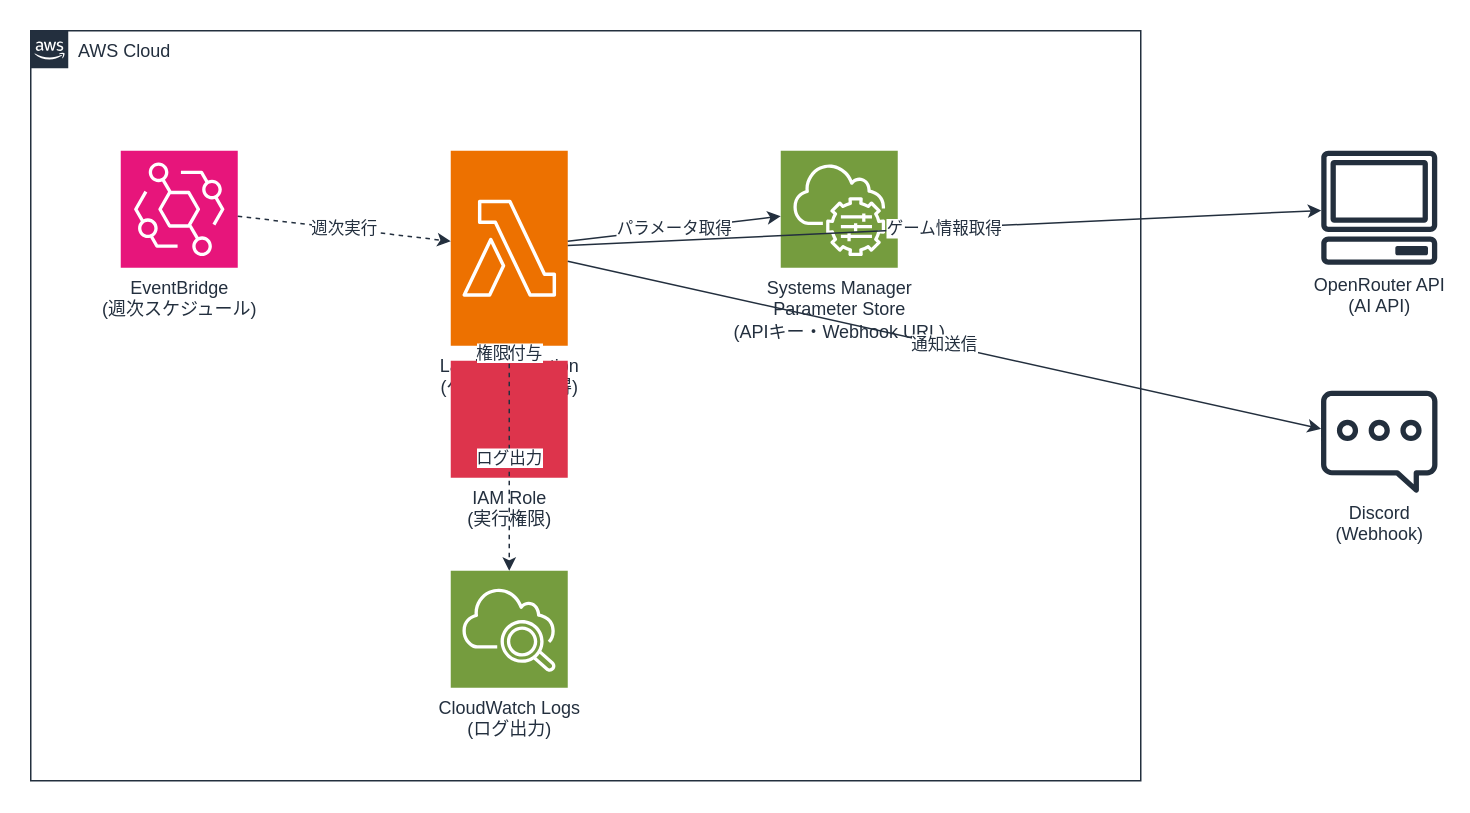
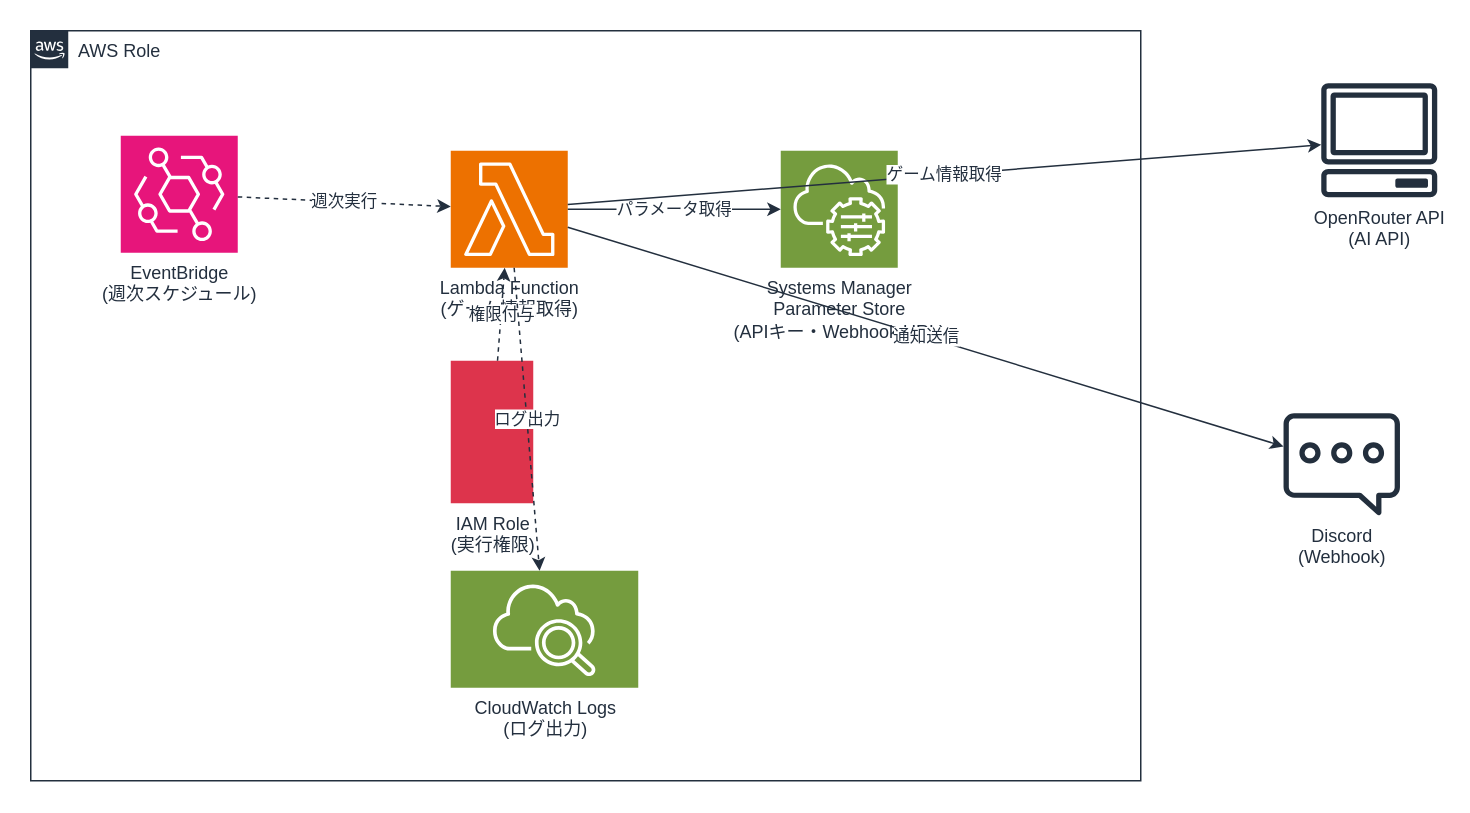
(119, 52) -> (114, 52)
(1379, 208) -> (1379, 140)
(179, 209) -> (179, 194)
(509, 248) -> (509, 209)
(509, 419) -> (492, 432)
(1379, 442) -> (1342, 464)
(509, 629) -> (545, 629)
